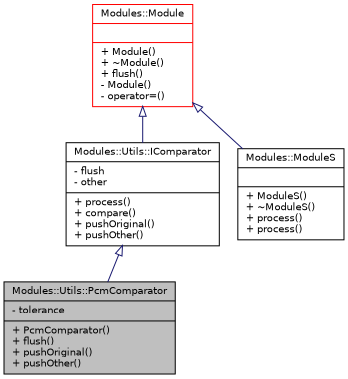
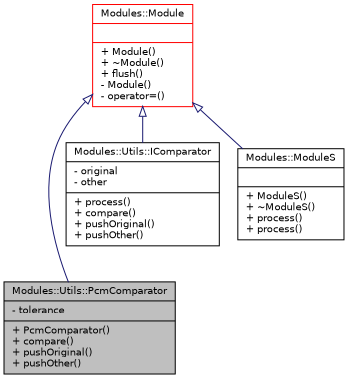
(90, 171) -> (96, 171)
(113, 268) -> (49, 188)
(34, 341) -> (43, 341)
